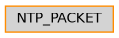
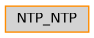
(59, 19) -> (47, 19)
